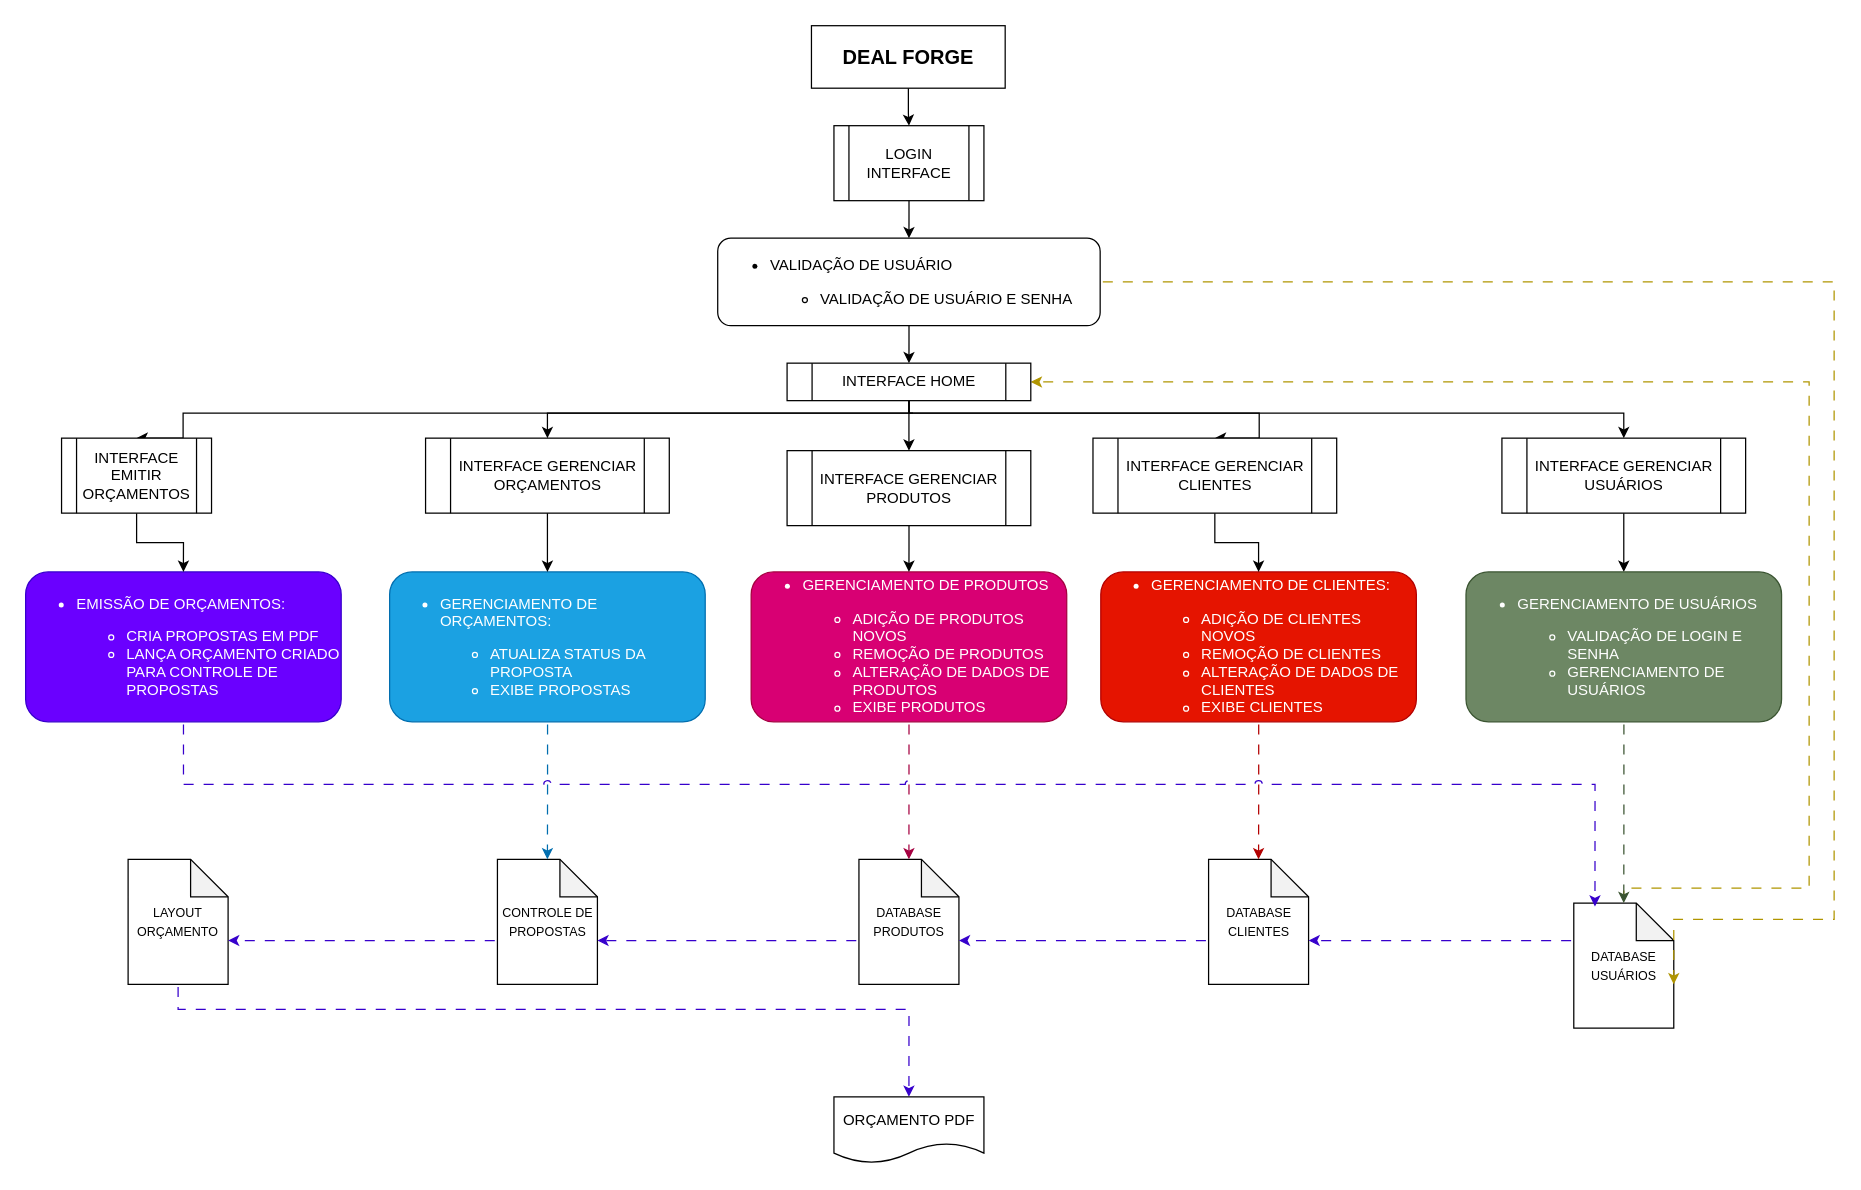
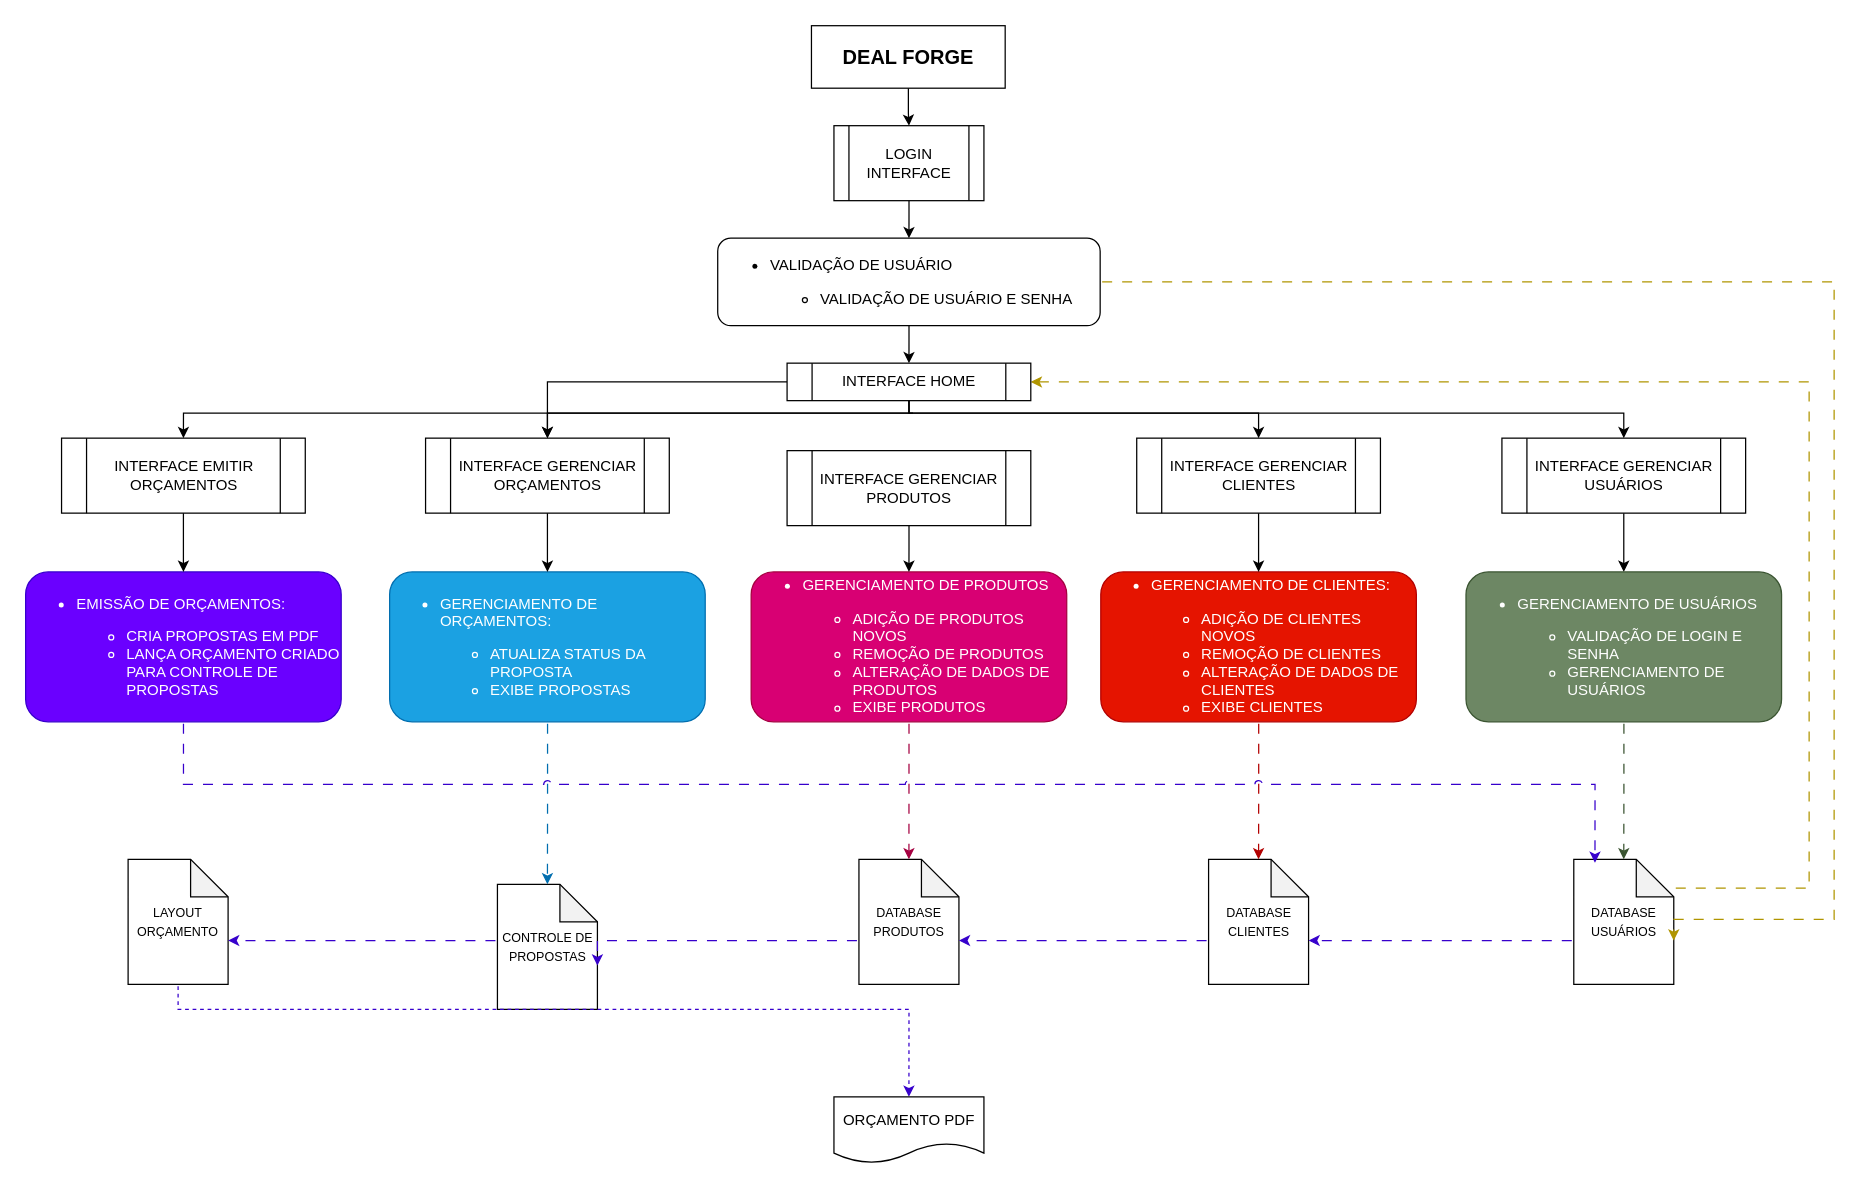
(909, 429) -> (654, 382)
(137, 476) -> (183, 476)
(1215, 476) -> (1259, 476)
(548, 922) -> (548, 947)
(1624, 966) -> (1624, 922)
(569, 1009) -> (569, 1009)
